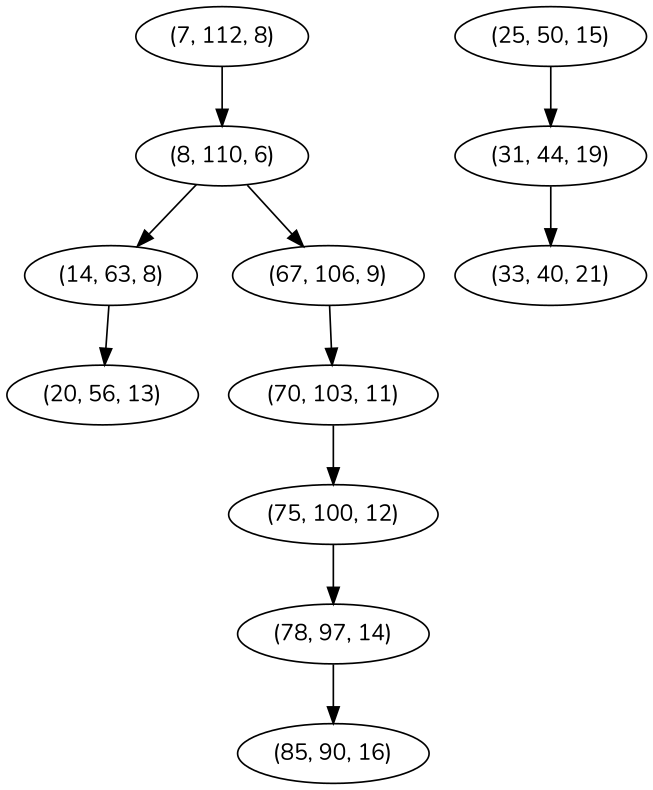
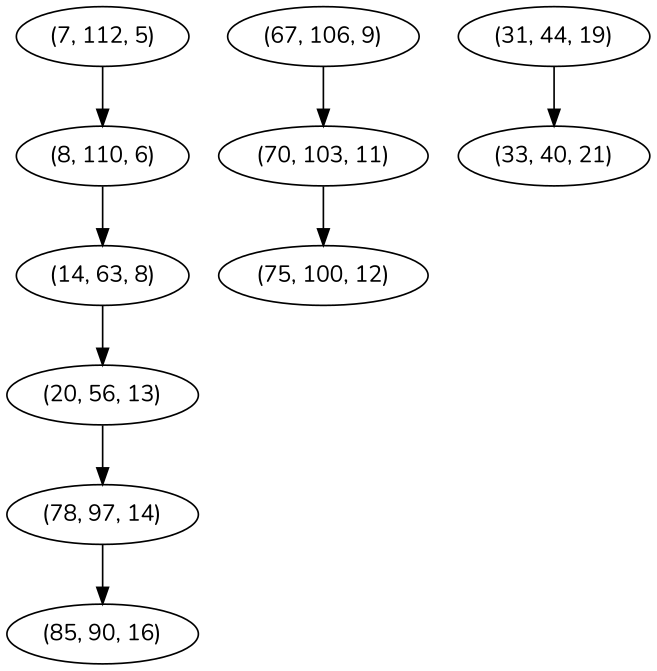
(222, 37) -> (103, 37)
(551, 37) -> none
(270, 210) -> none
(333, 566) -> (103, 447)
